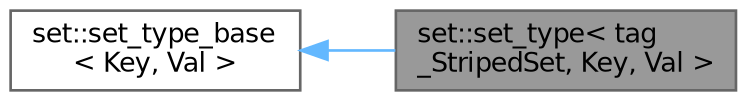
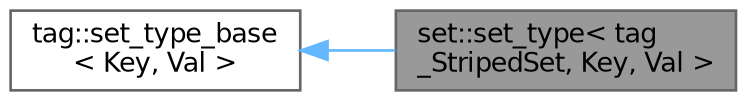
(155, 50) -> (155, 50)
